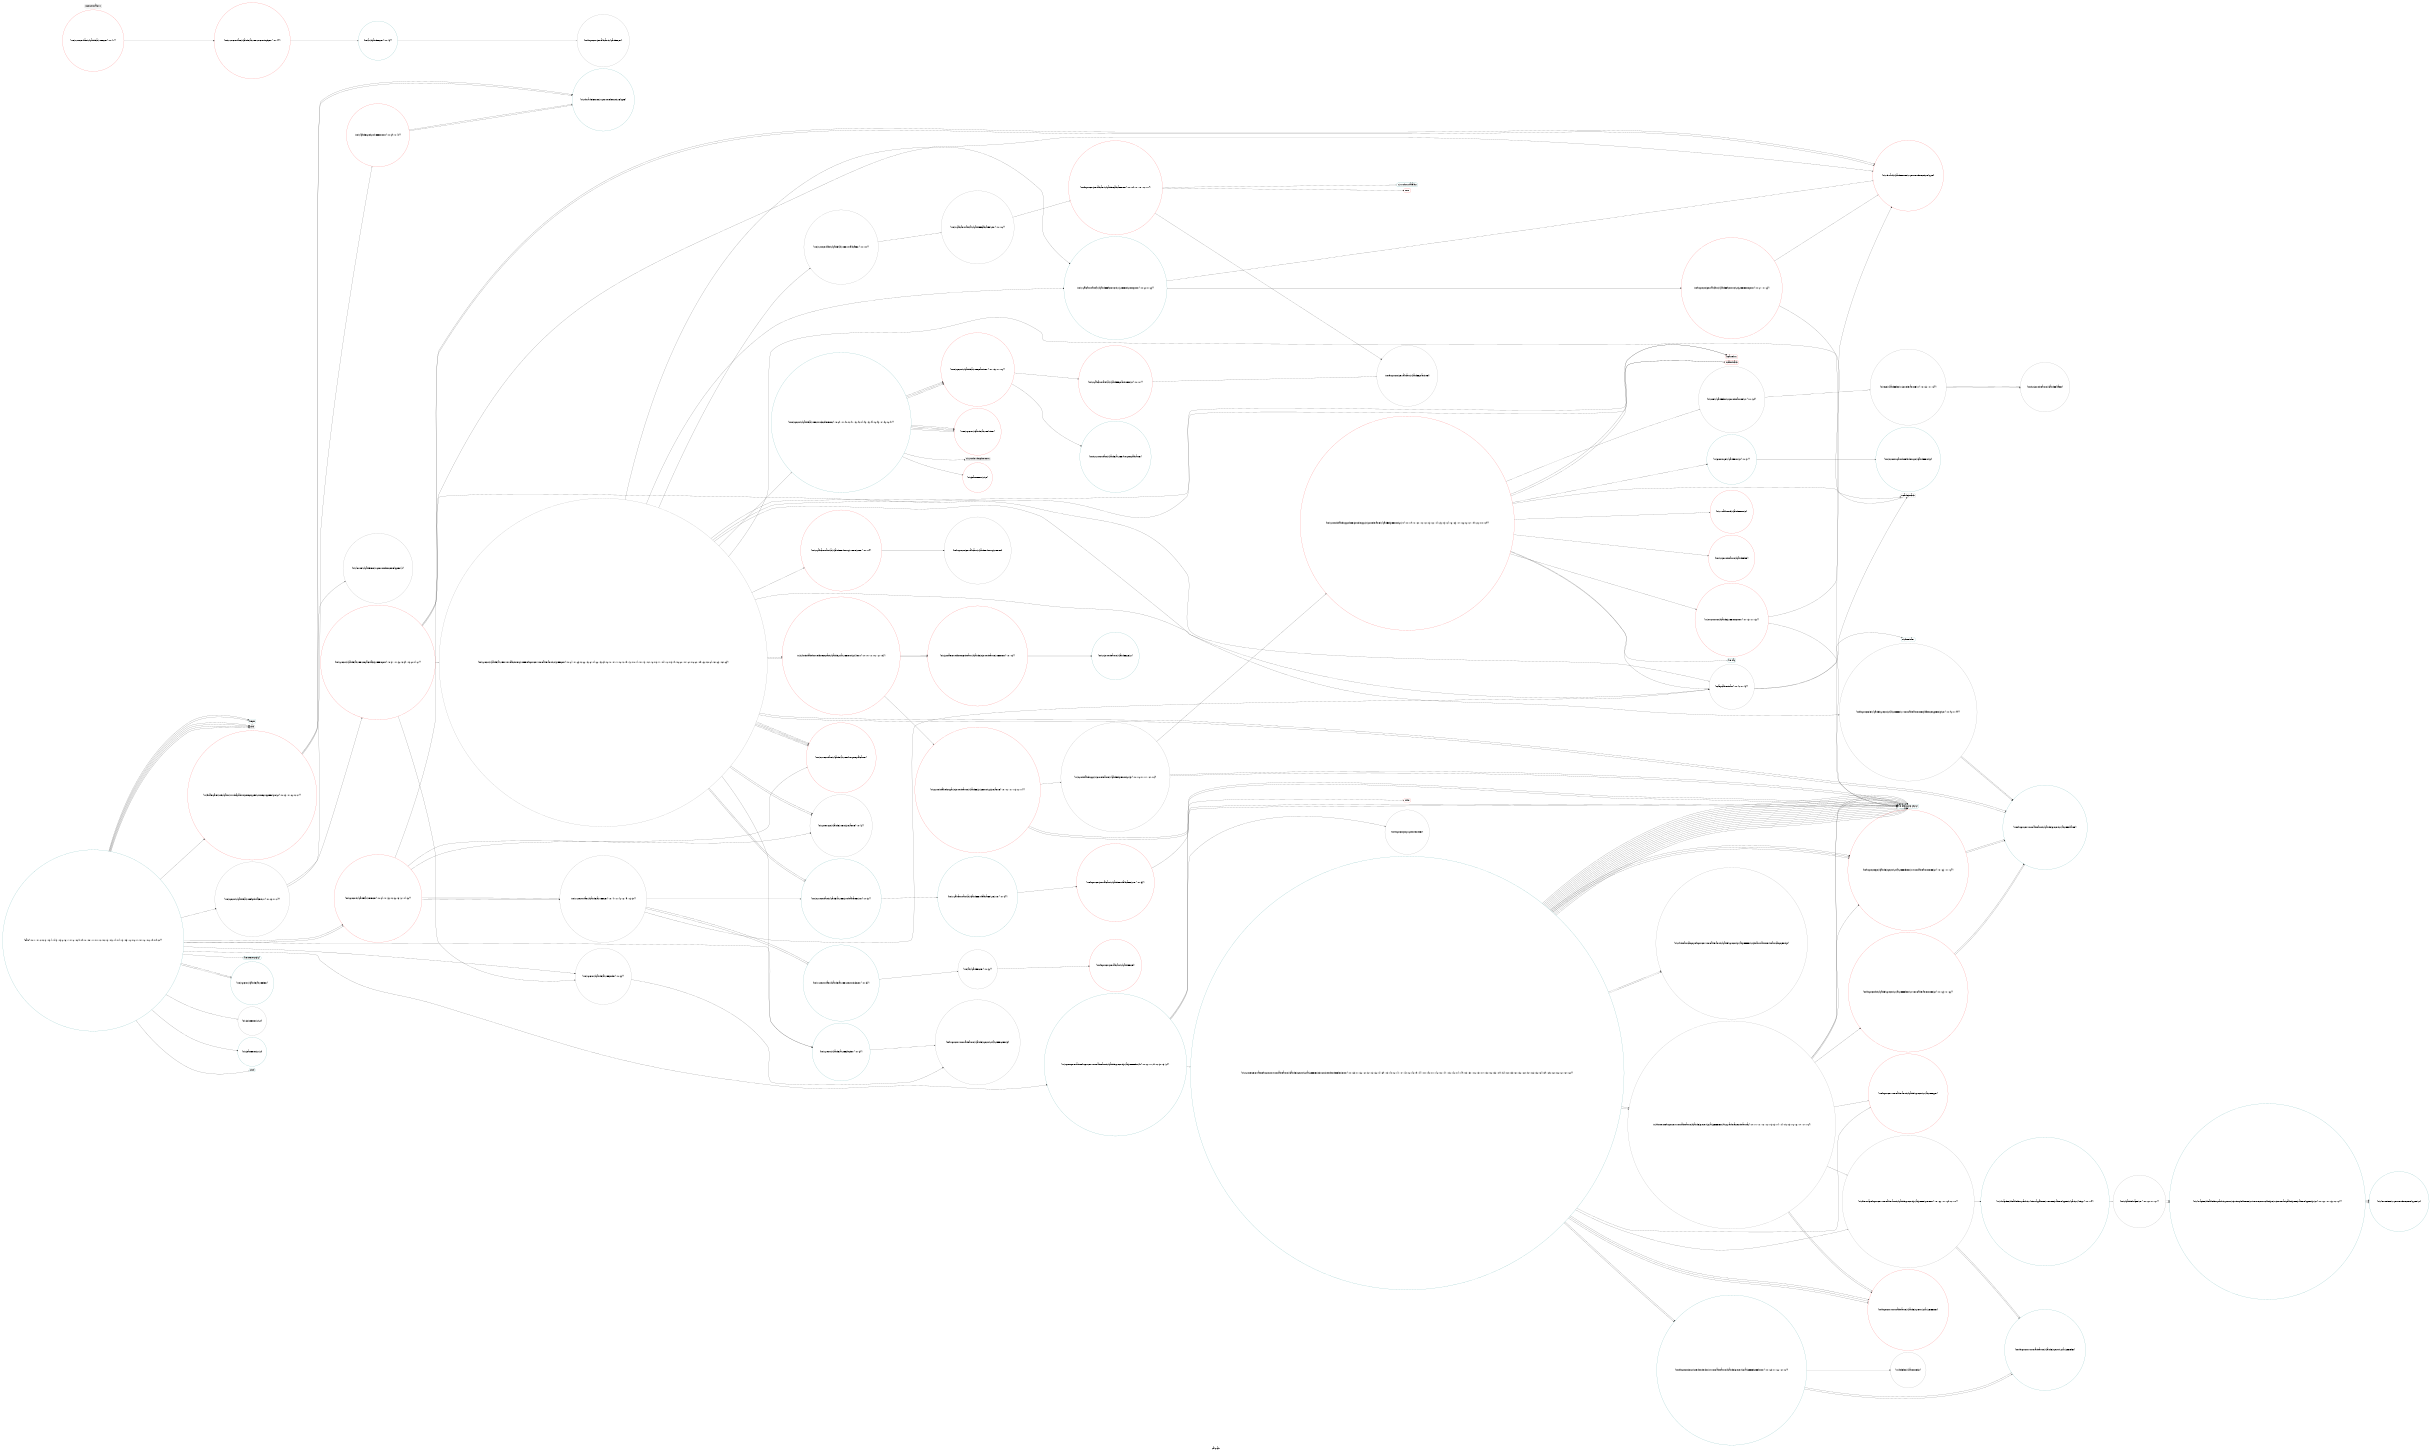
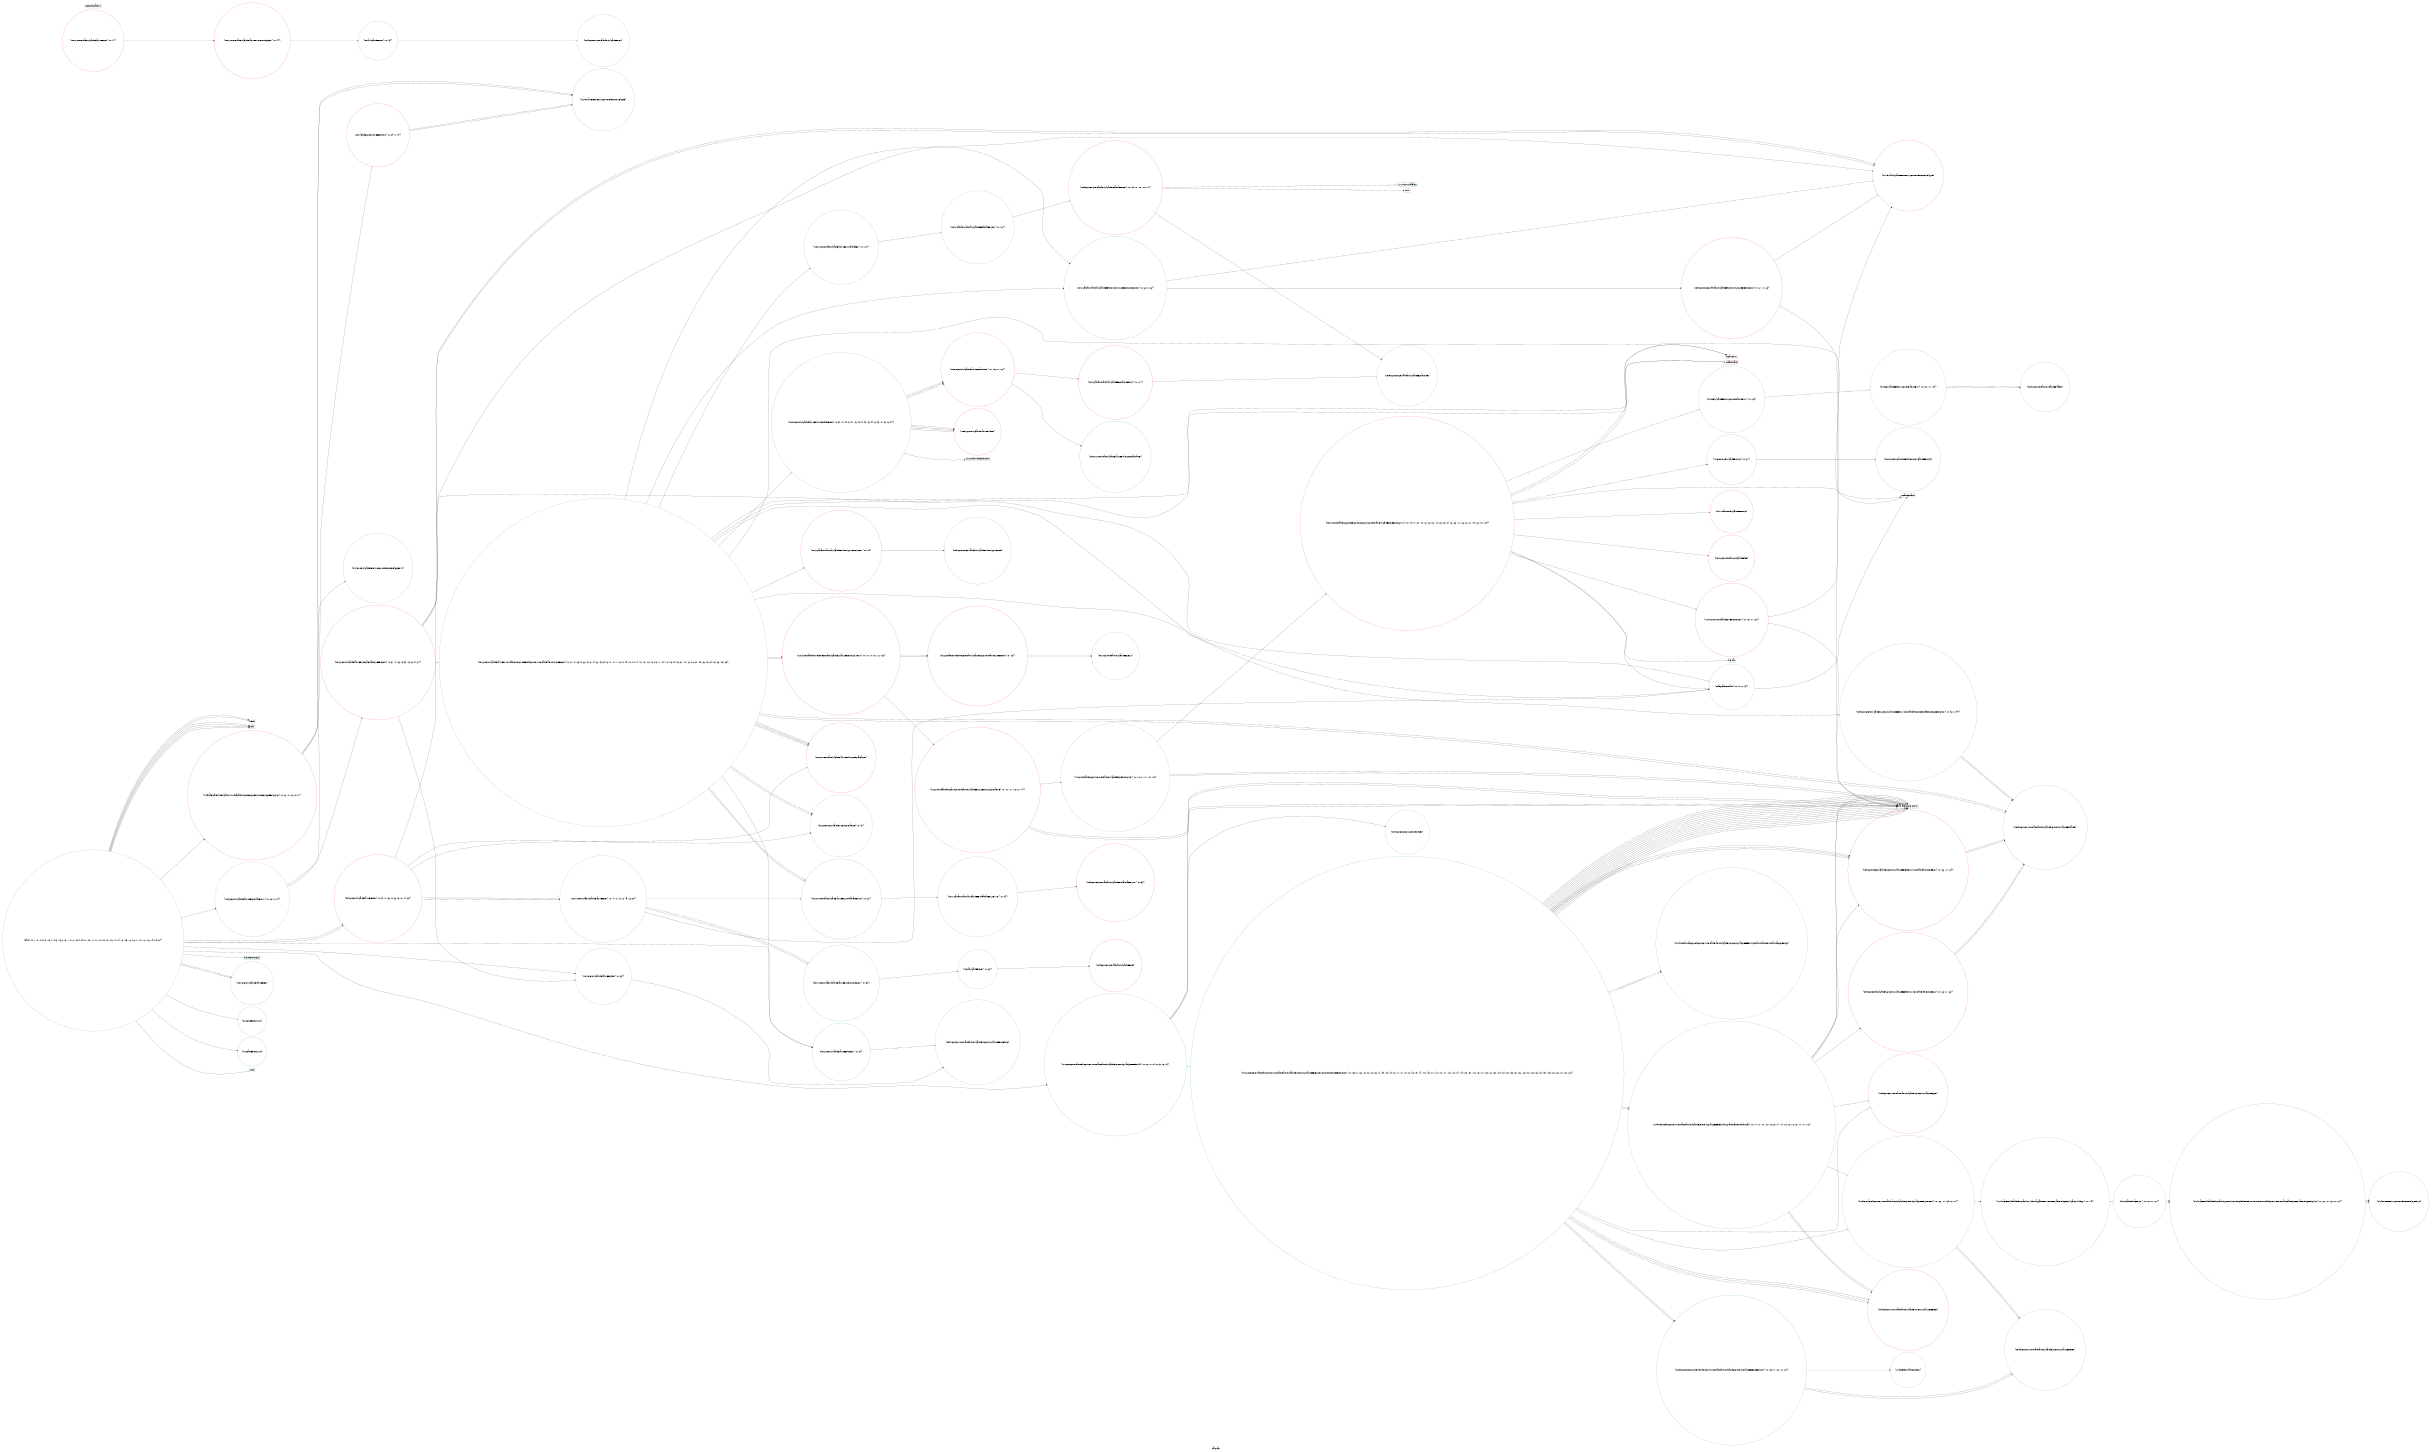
(978, 478) -> none
(1908, 639) -> none
(1407, 800) -> none
